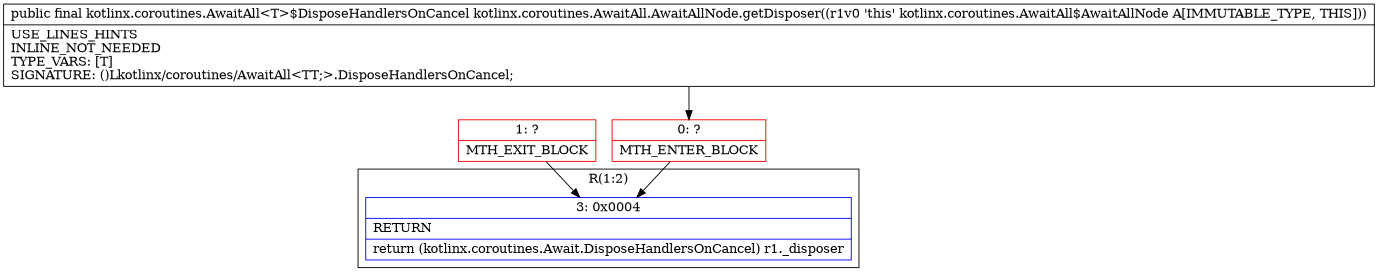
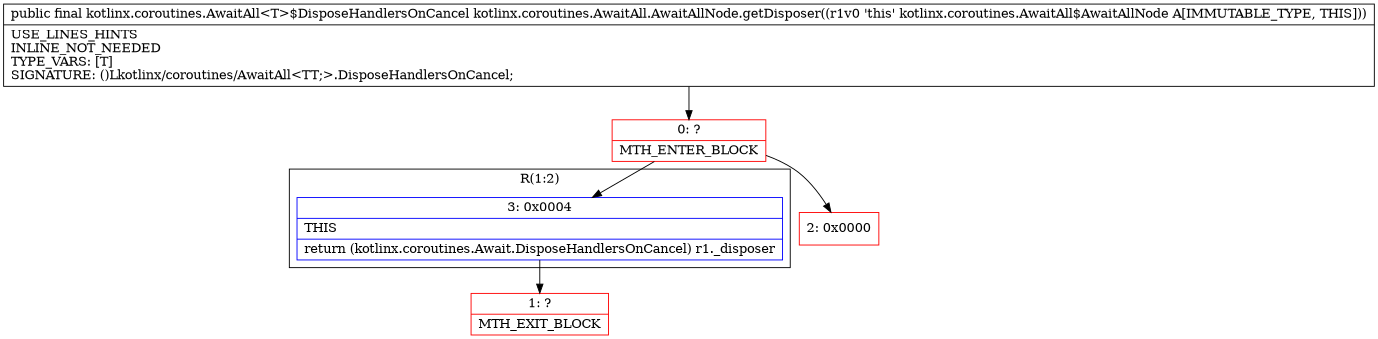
(560, 176) -> (540, 273)
(402, 228) -> (321, 228)
none -> (839, 229)
